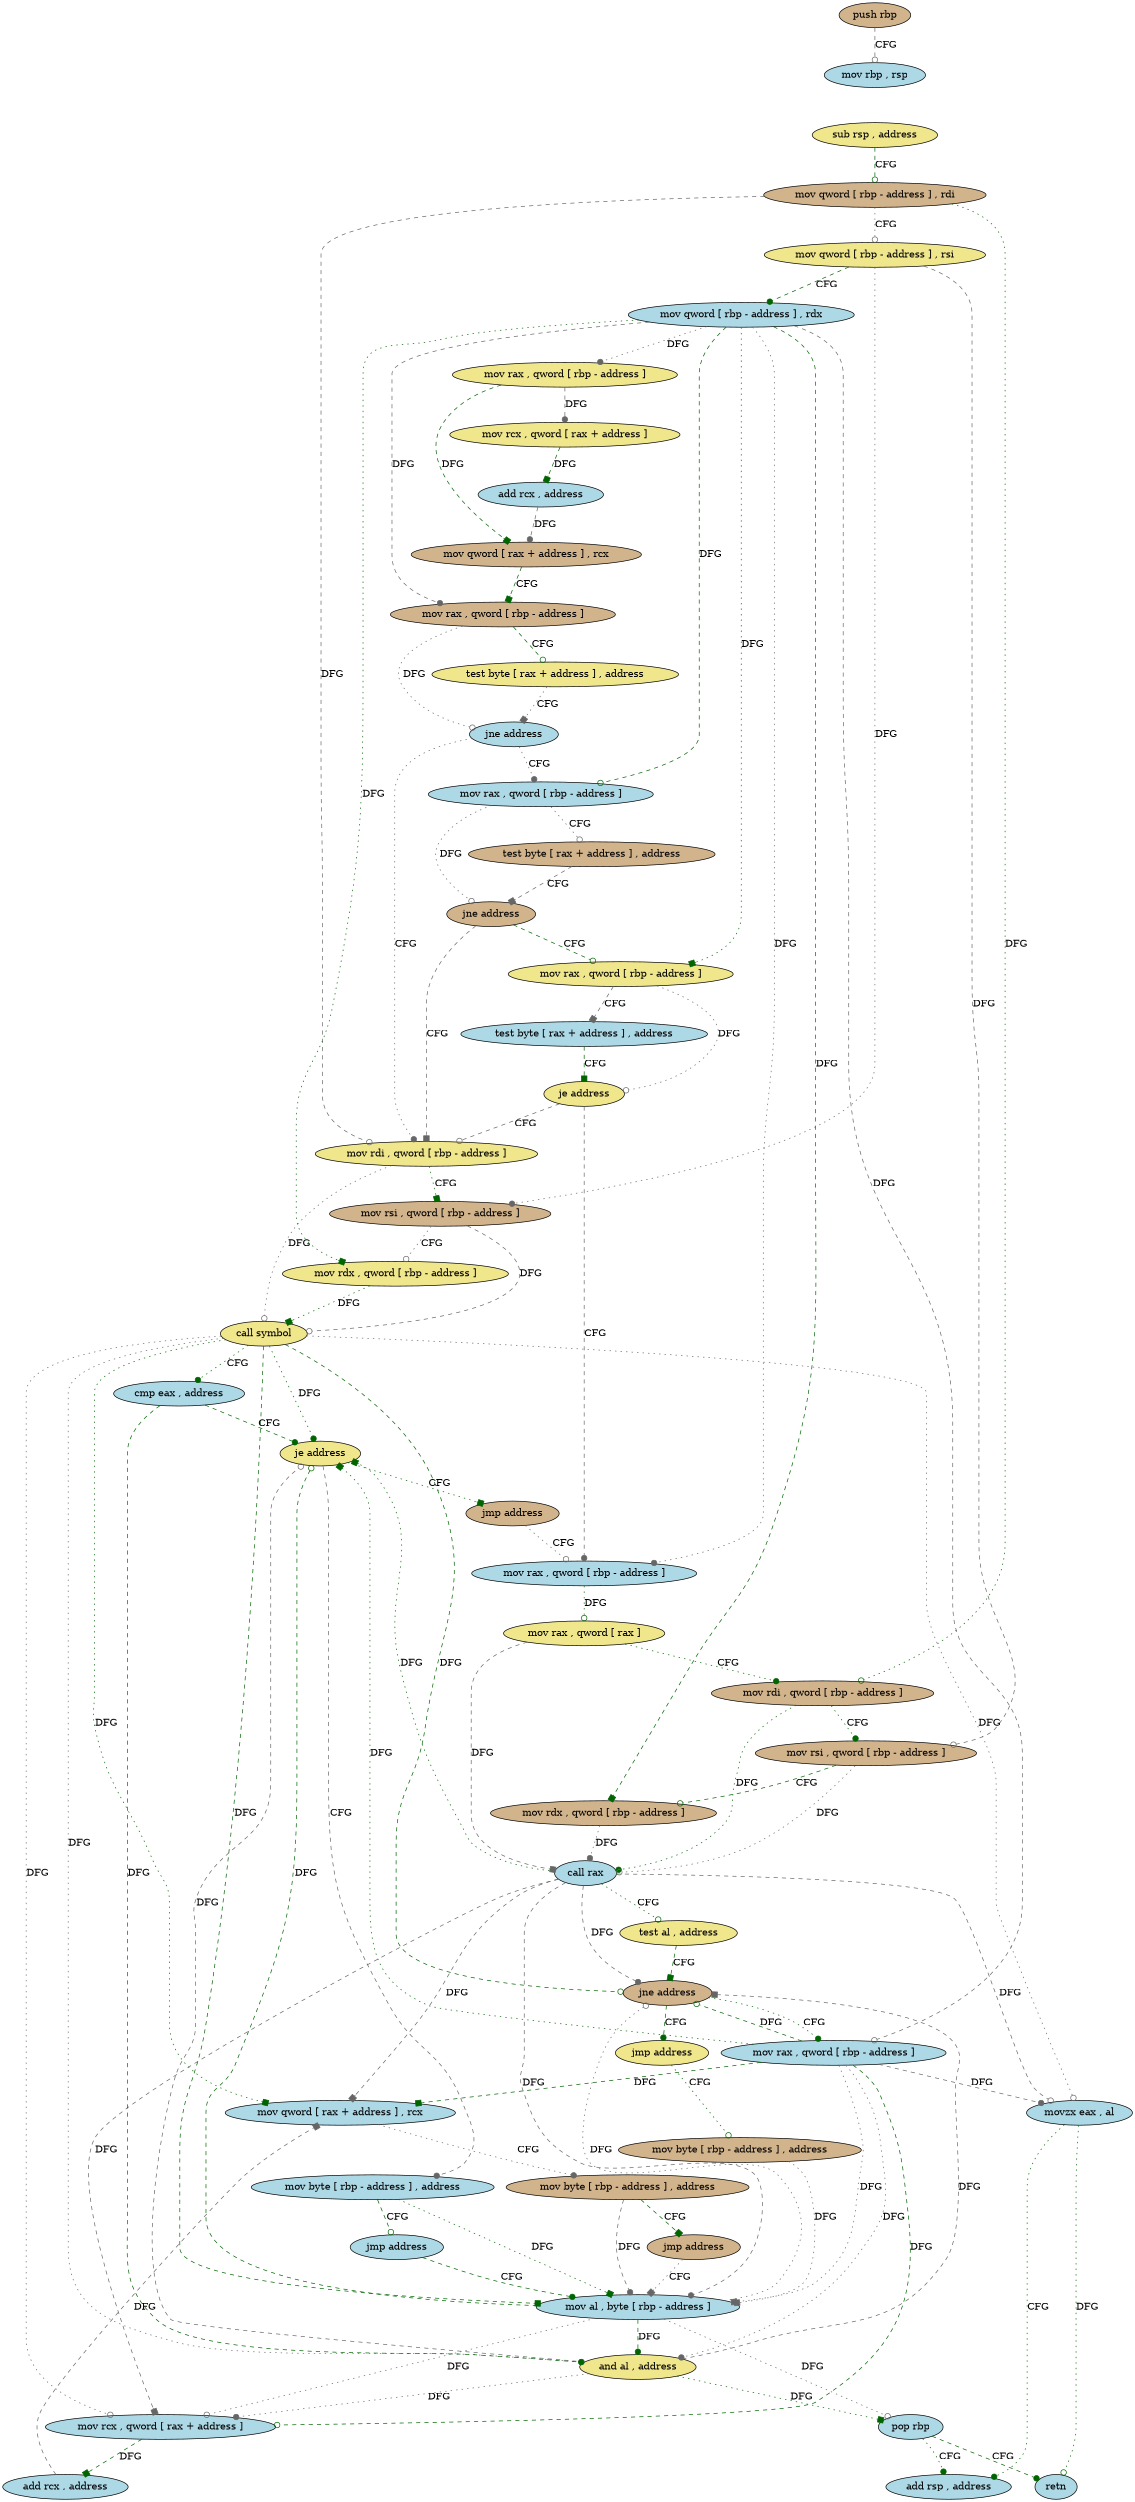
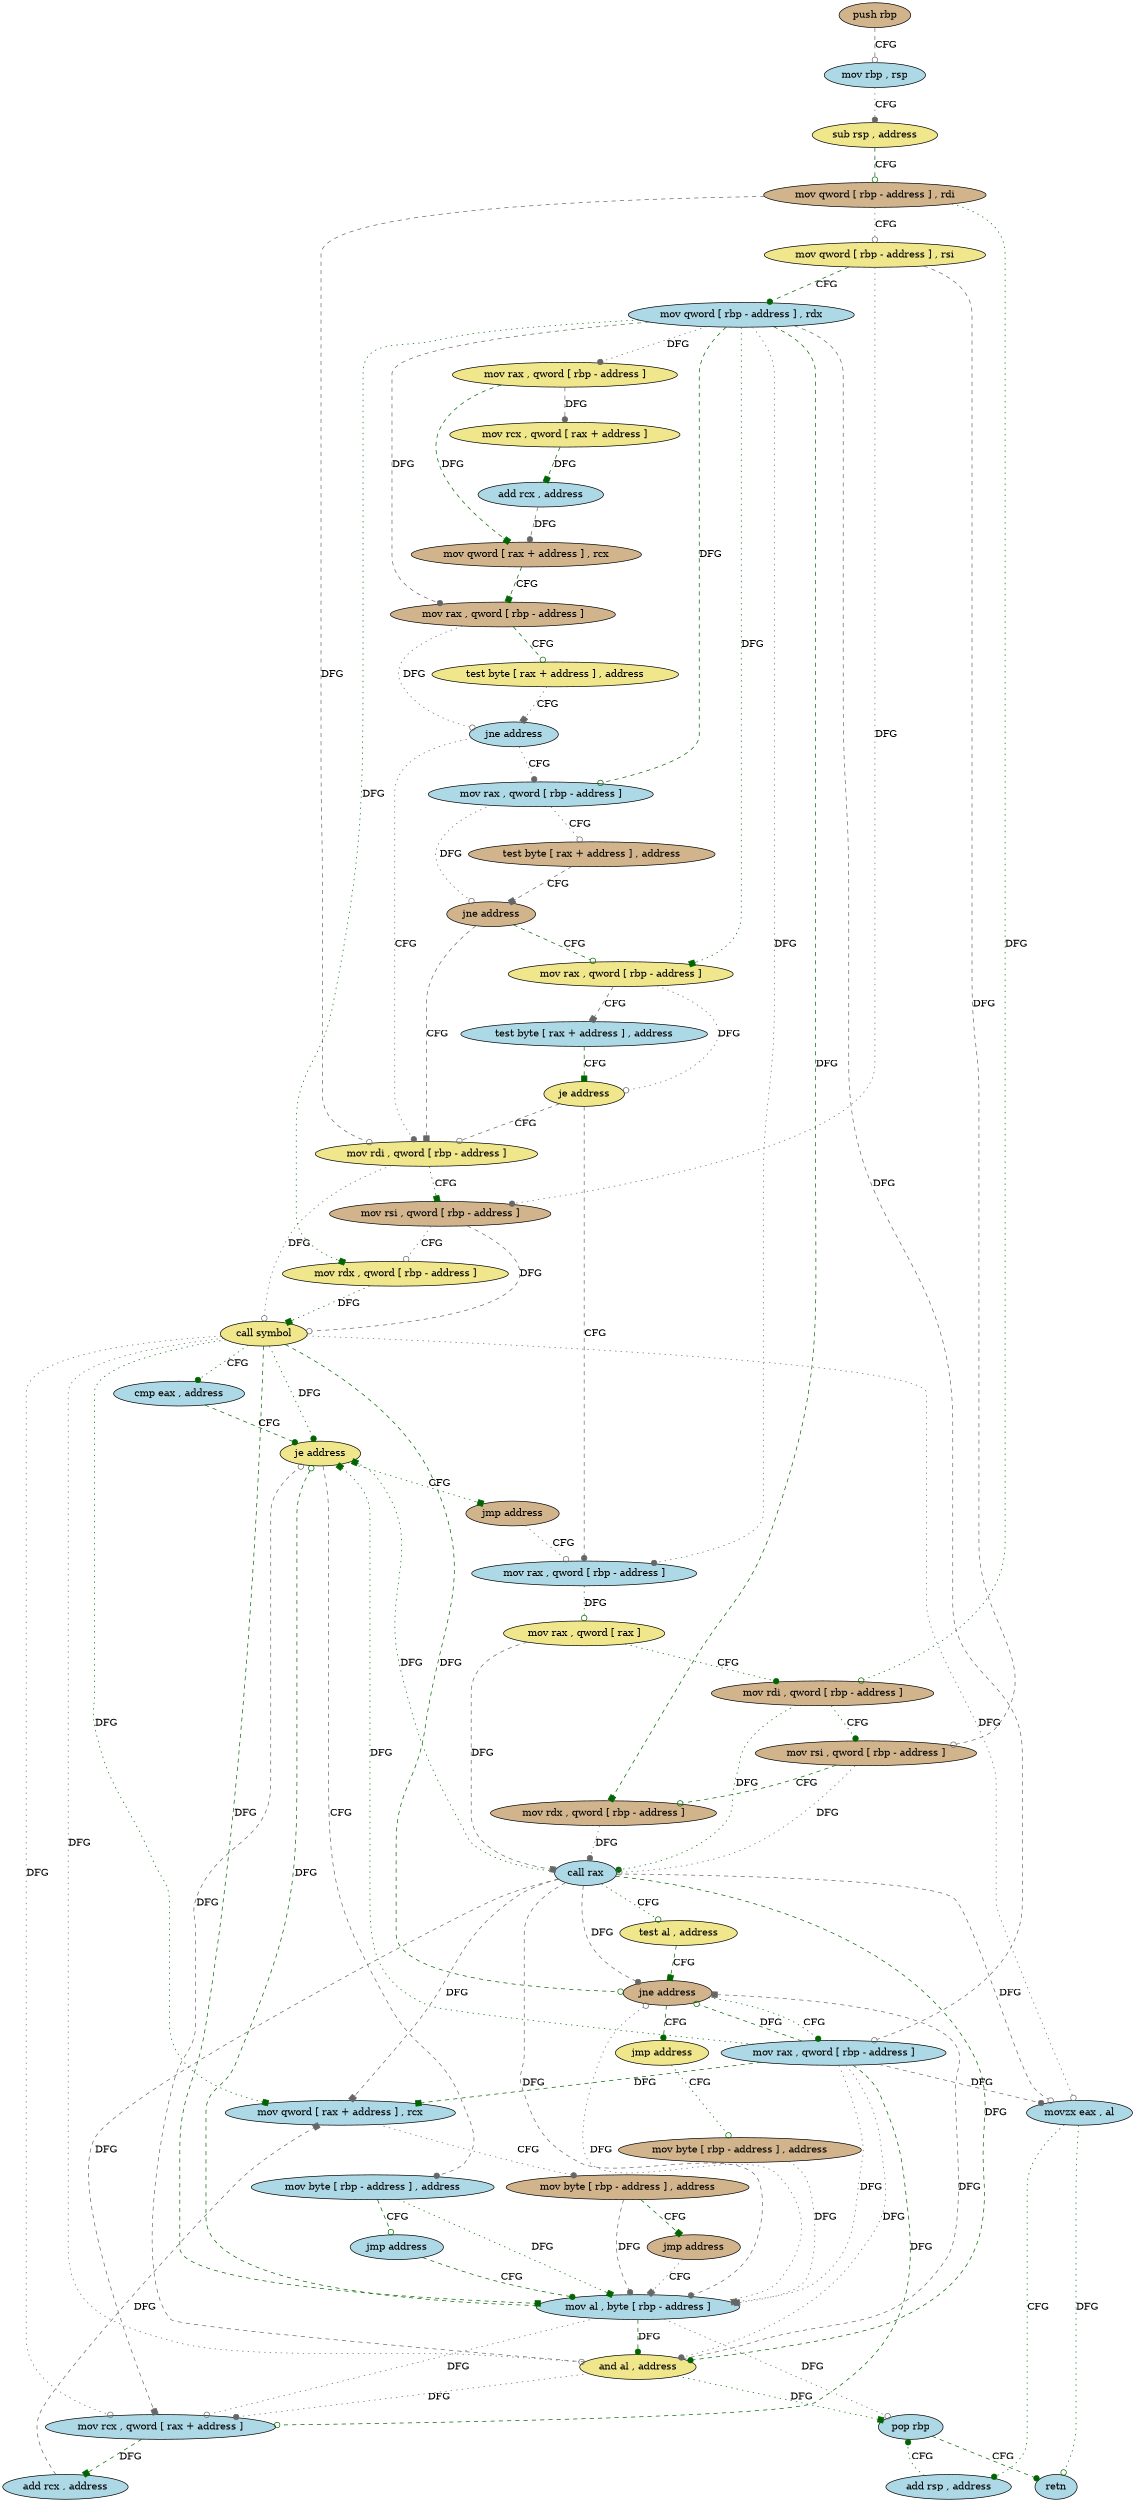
none -> (875, 102)
(127, 2074) -> (985, 2102)
(934, 2453) -> (912, 2463)
